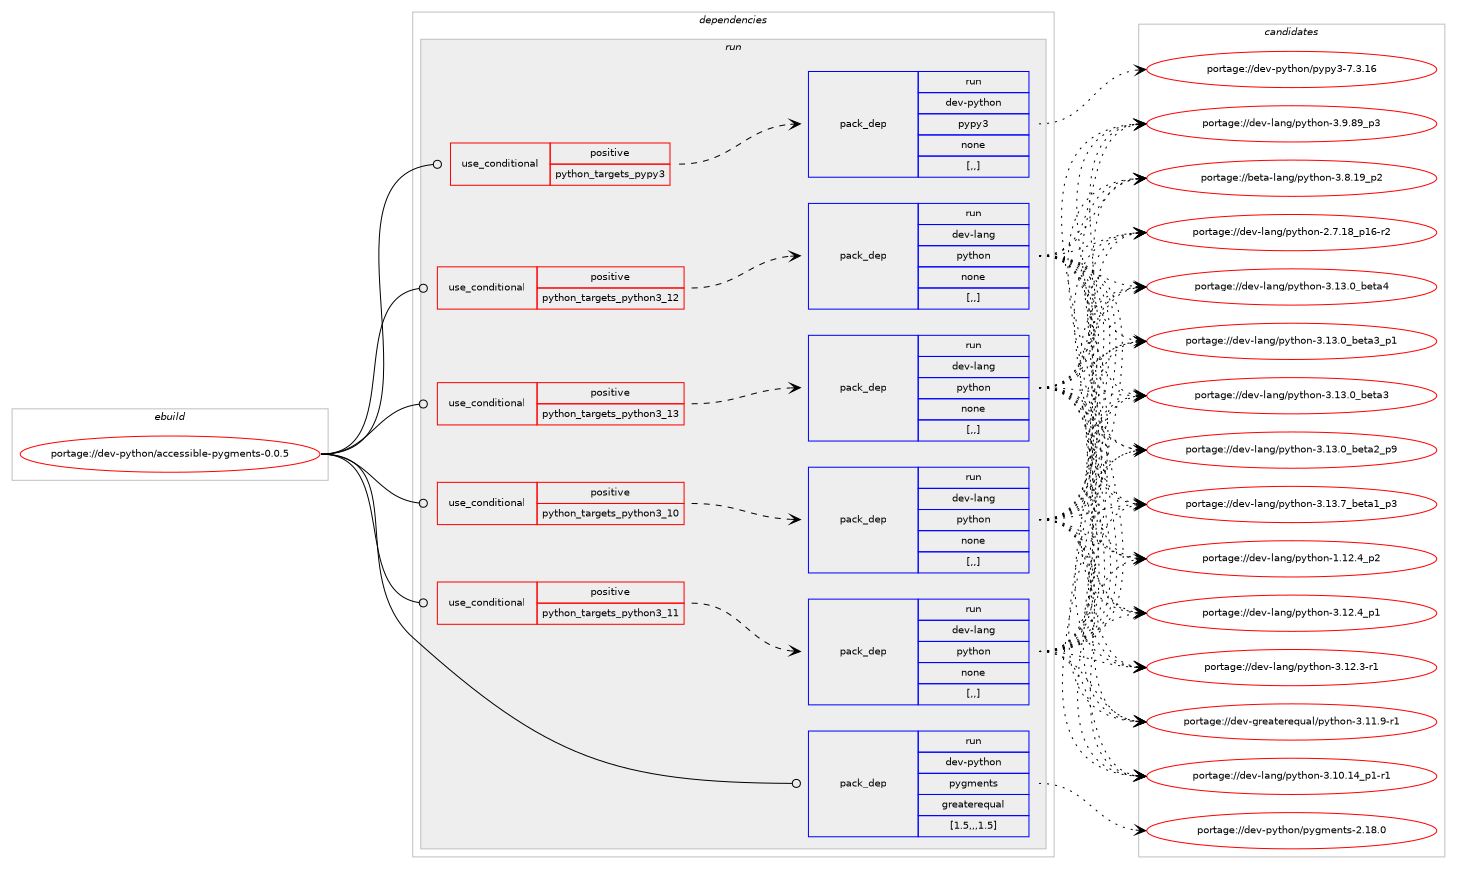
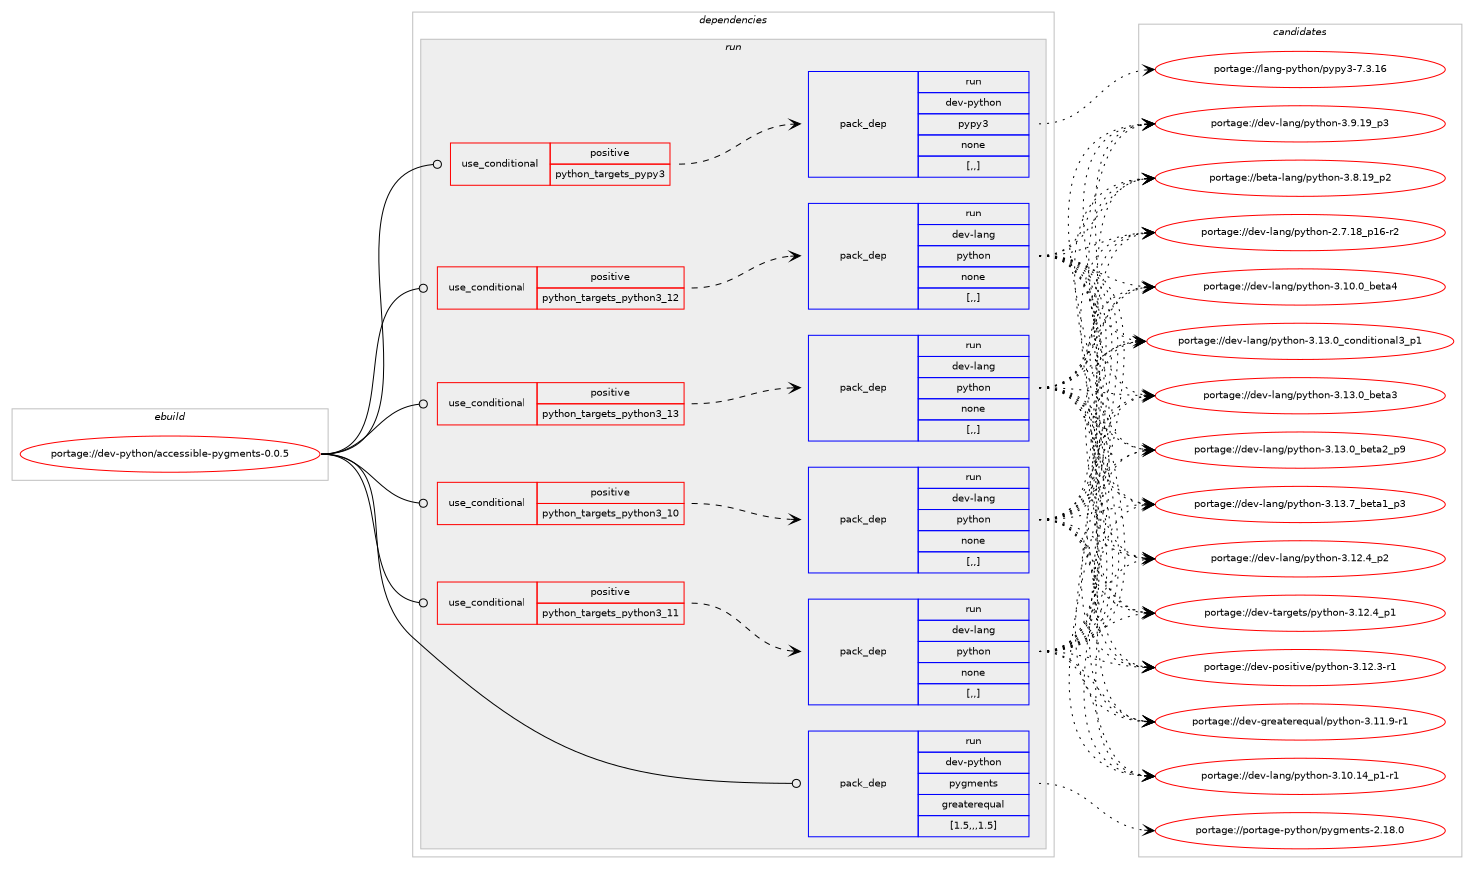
(1292, 69) -> (1300, 69)
(1292, 124) -> (1300, 124)
(1292, 287) -> (1300, 287)
(1292, 341) -> (1300, 341)
(1292, 559) -> (1300, 559)
(1292, 613) -> (1300, 613)
(1292, 668) -> (1300, 668)
(1292, 831) -> (1300, 831)
